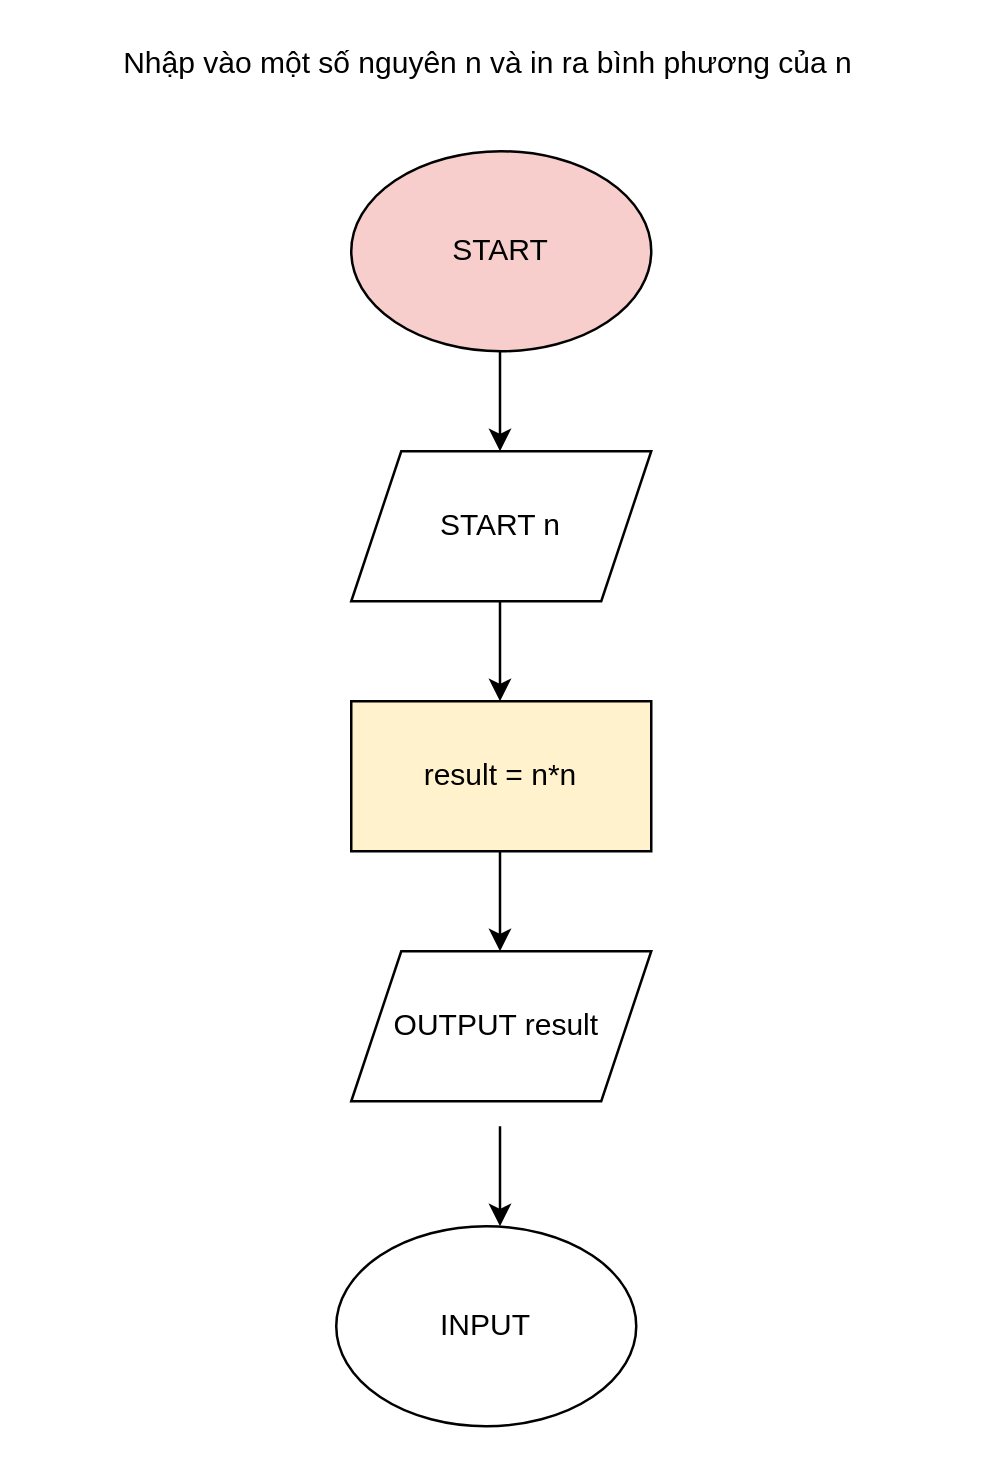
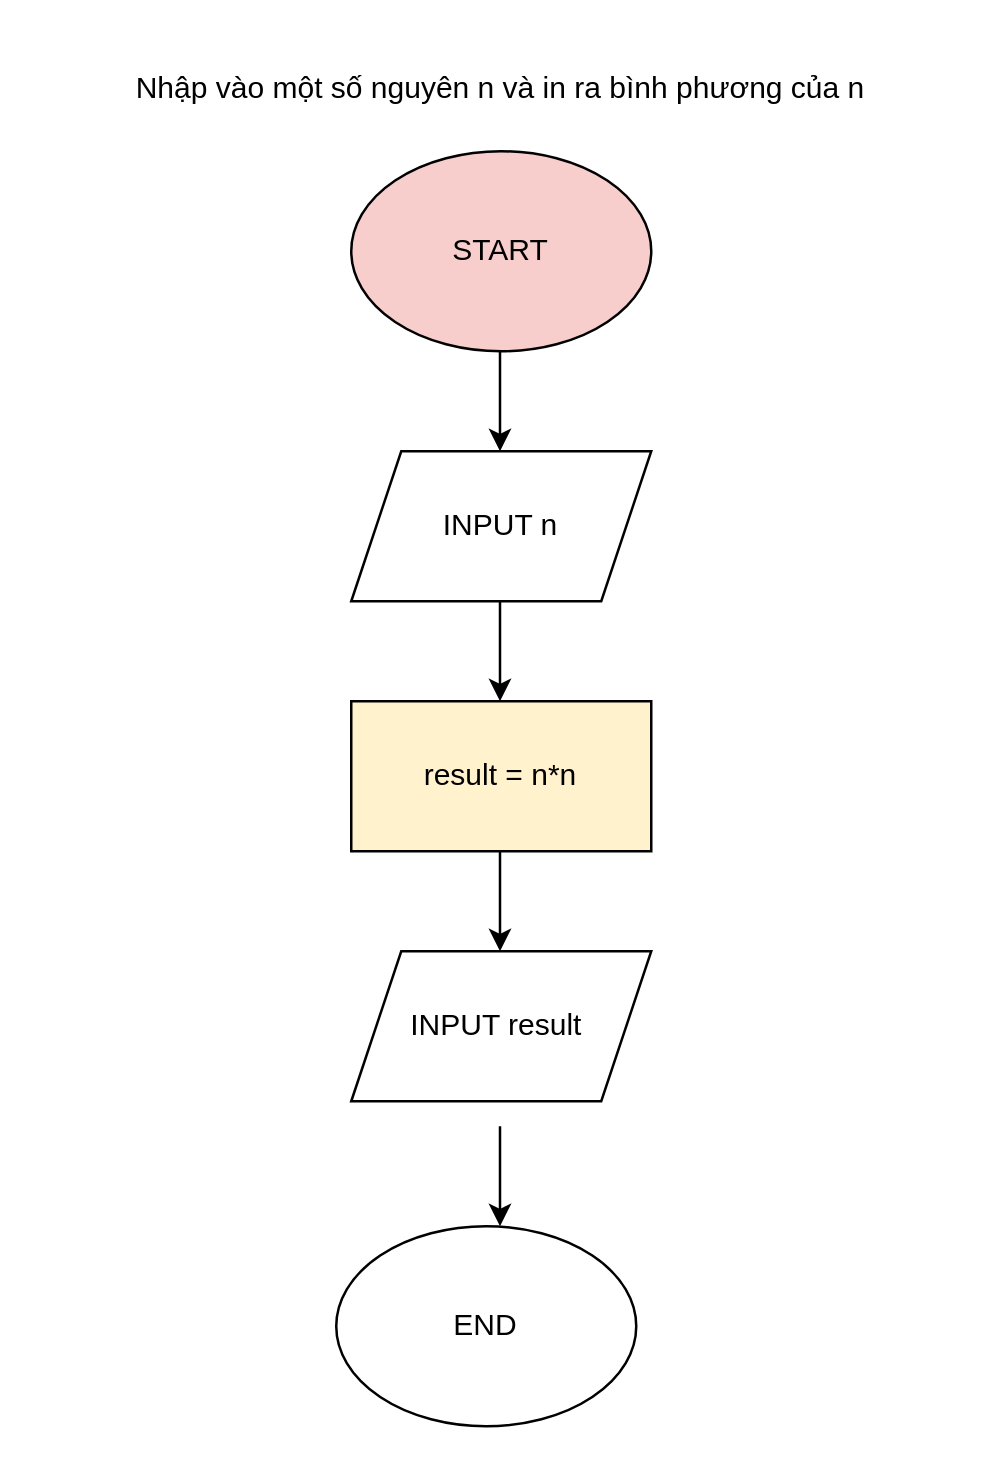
(489, 64) -> (501, 89)
(501, 526) -> (501, 526)
(501, 1026) -> (501, 1026)
(486, 1326) -> (486, 1326)
